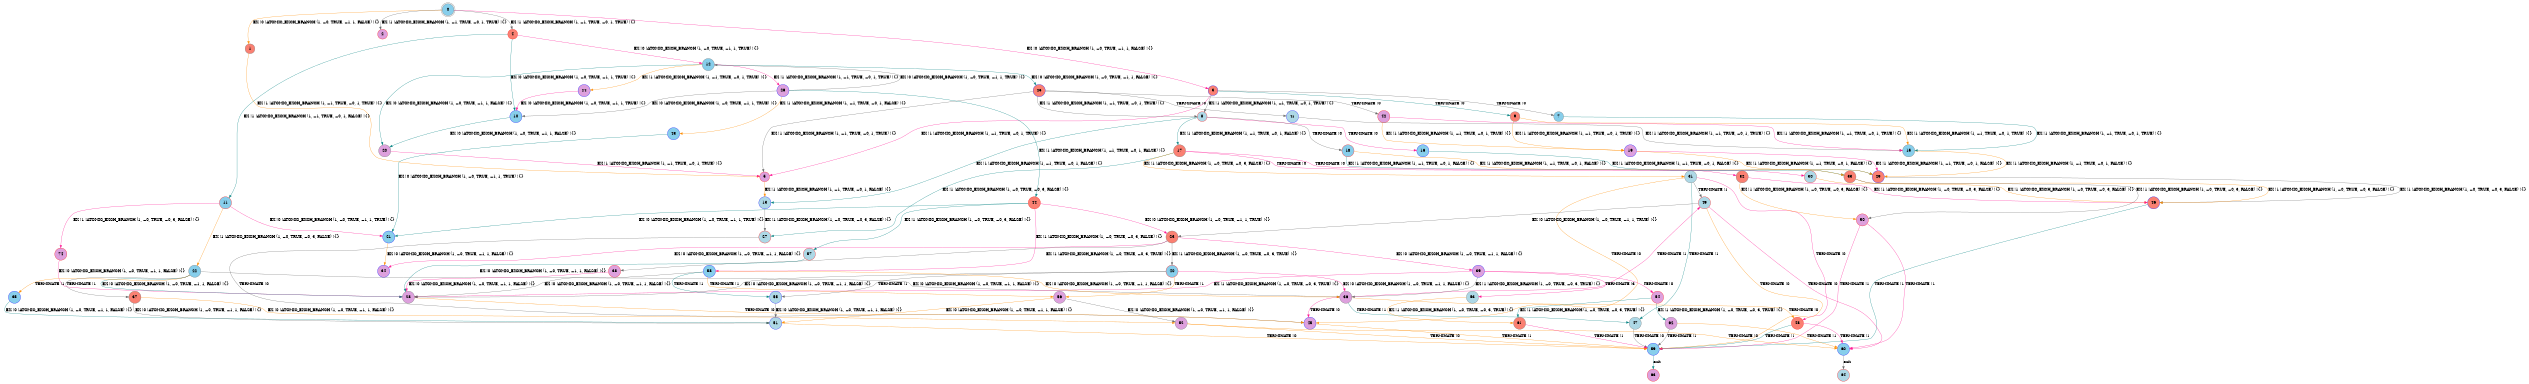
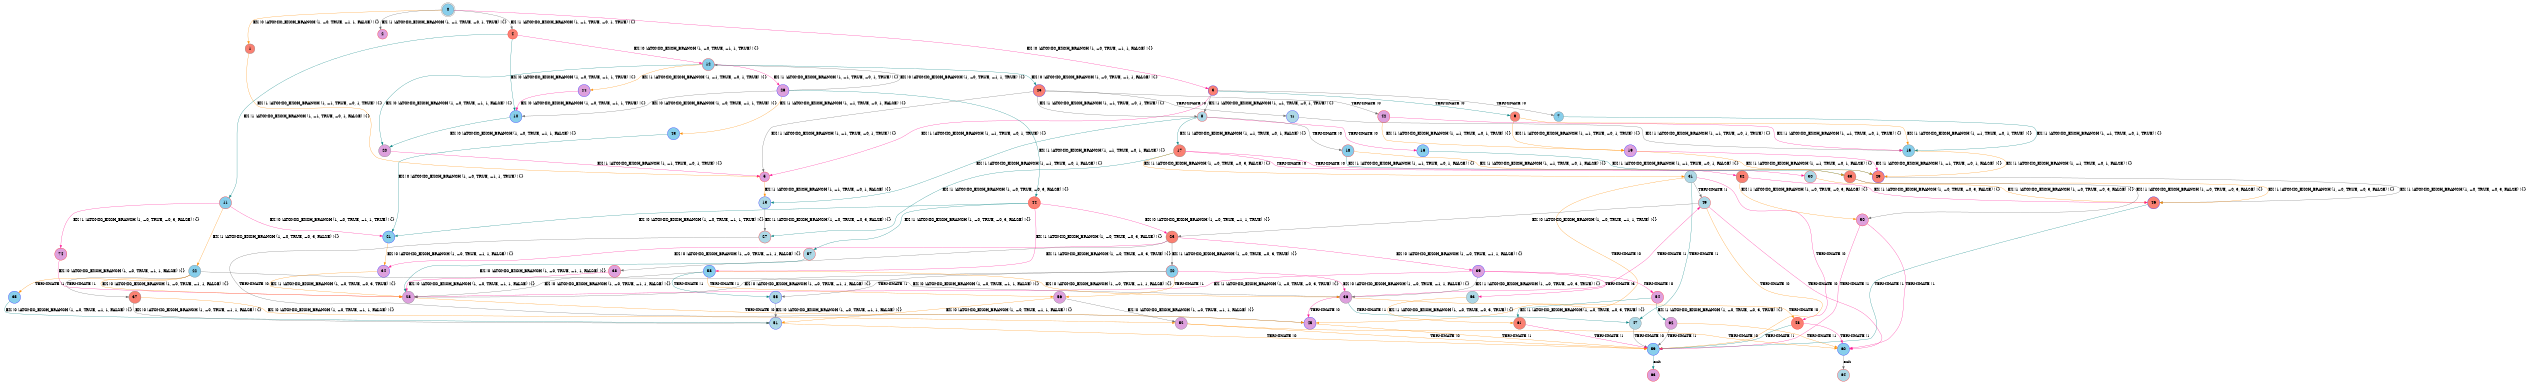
(708, 65) -> (708, 65)
(106, 287) -> (106, 287)
none -> (279, 288)
